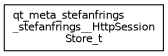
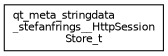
(84, 28) -> (84, 28)
